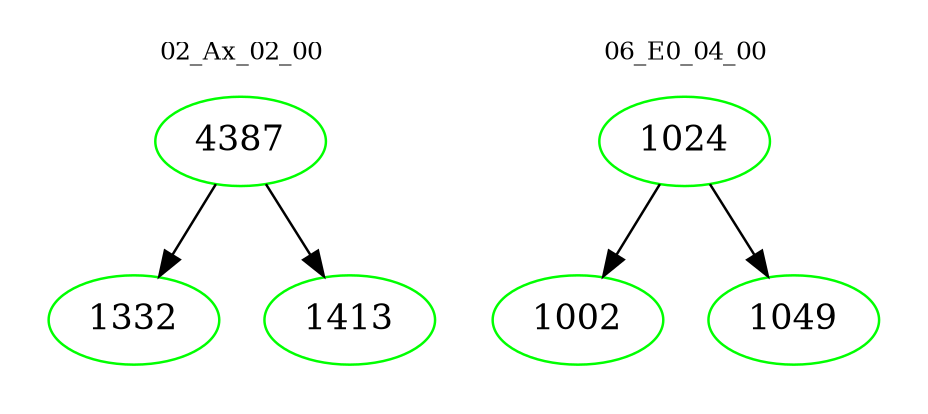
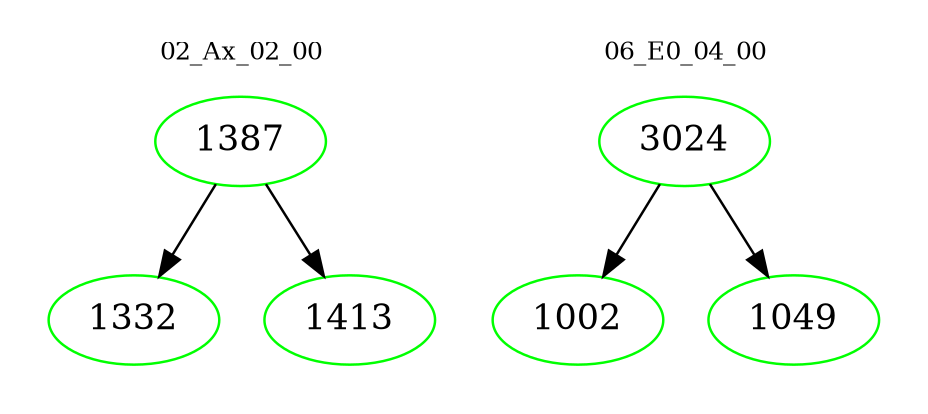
(241, 141) -> (241, 141)
(685, 141) -> (685, 141)
